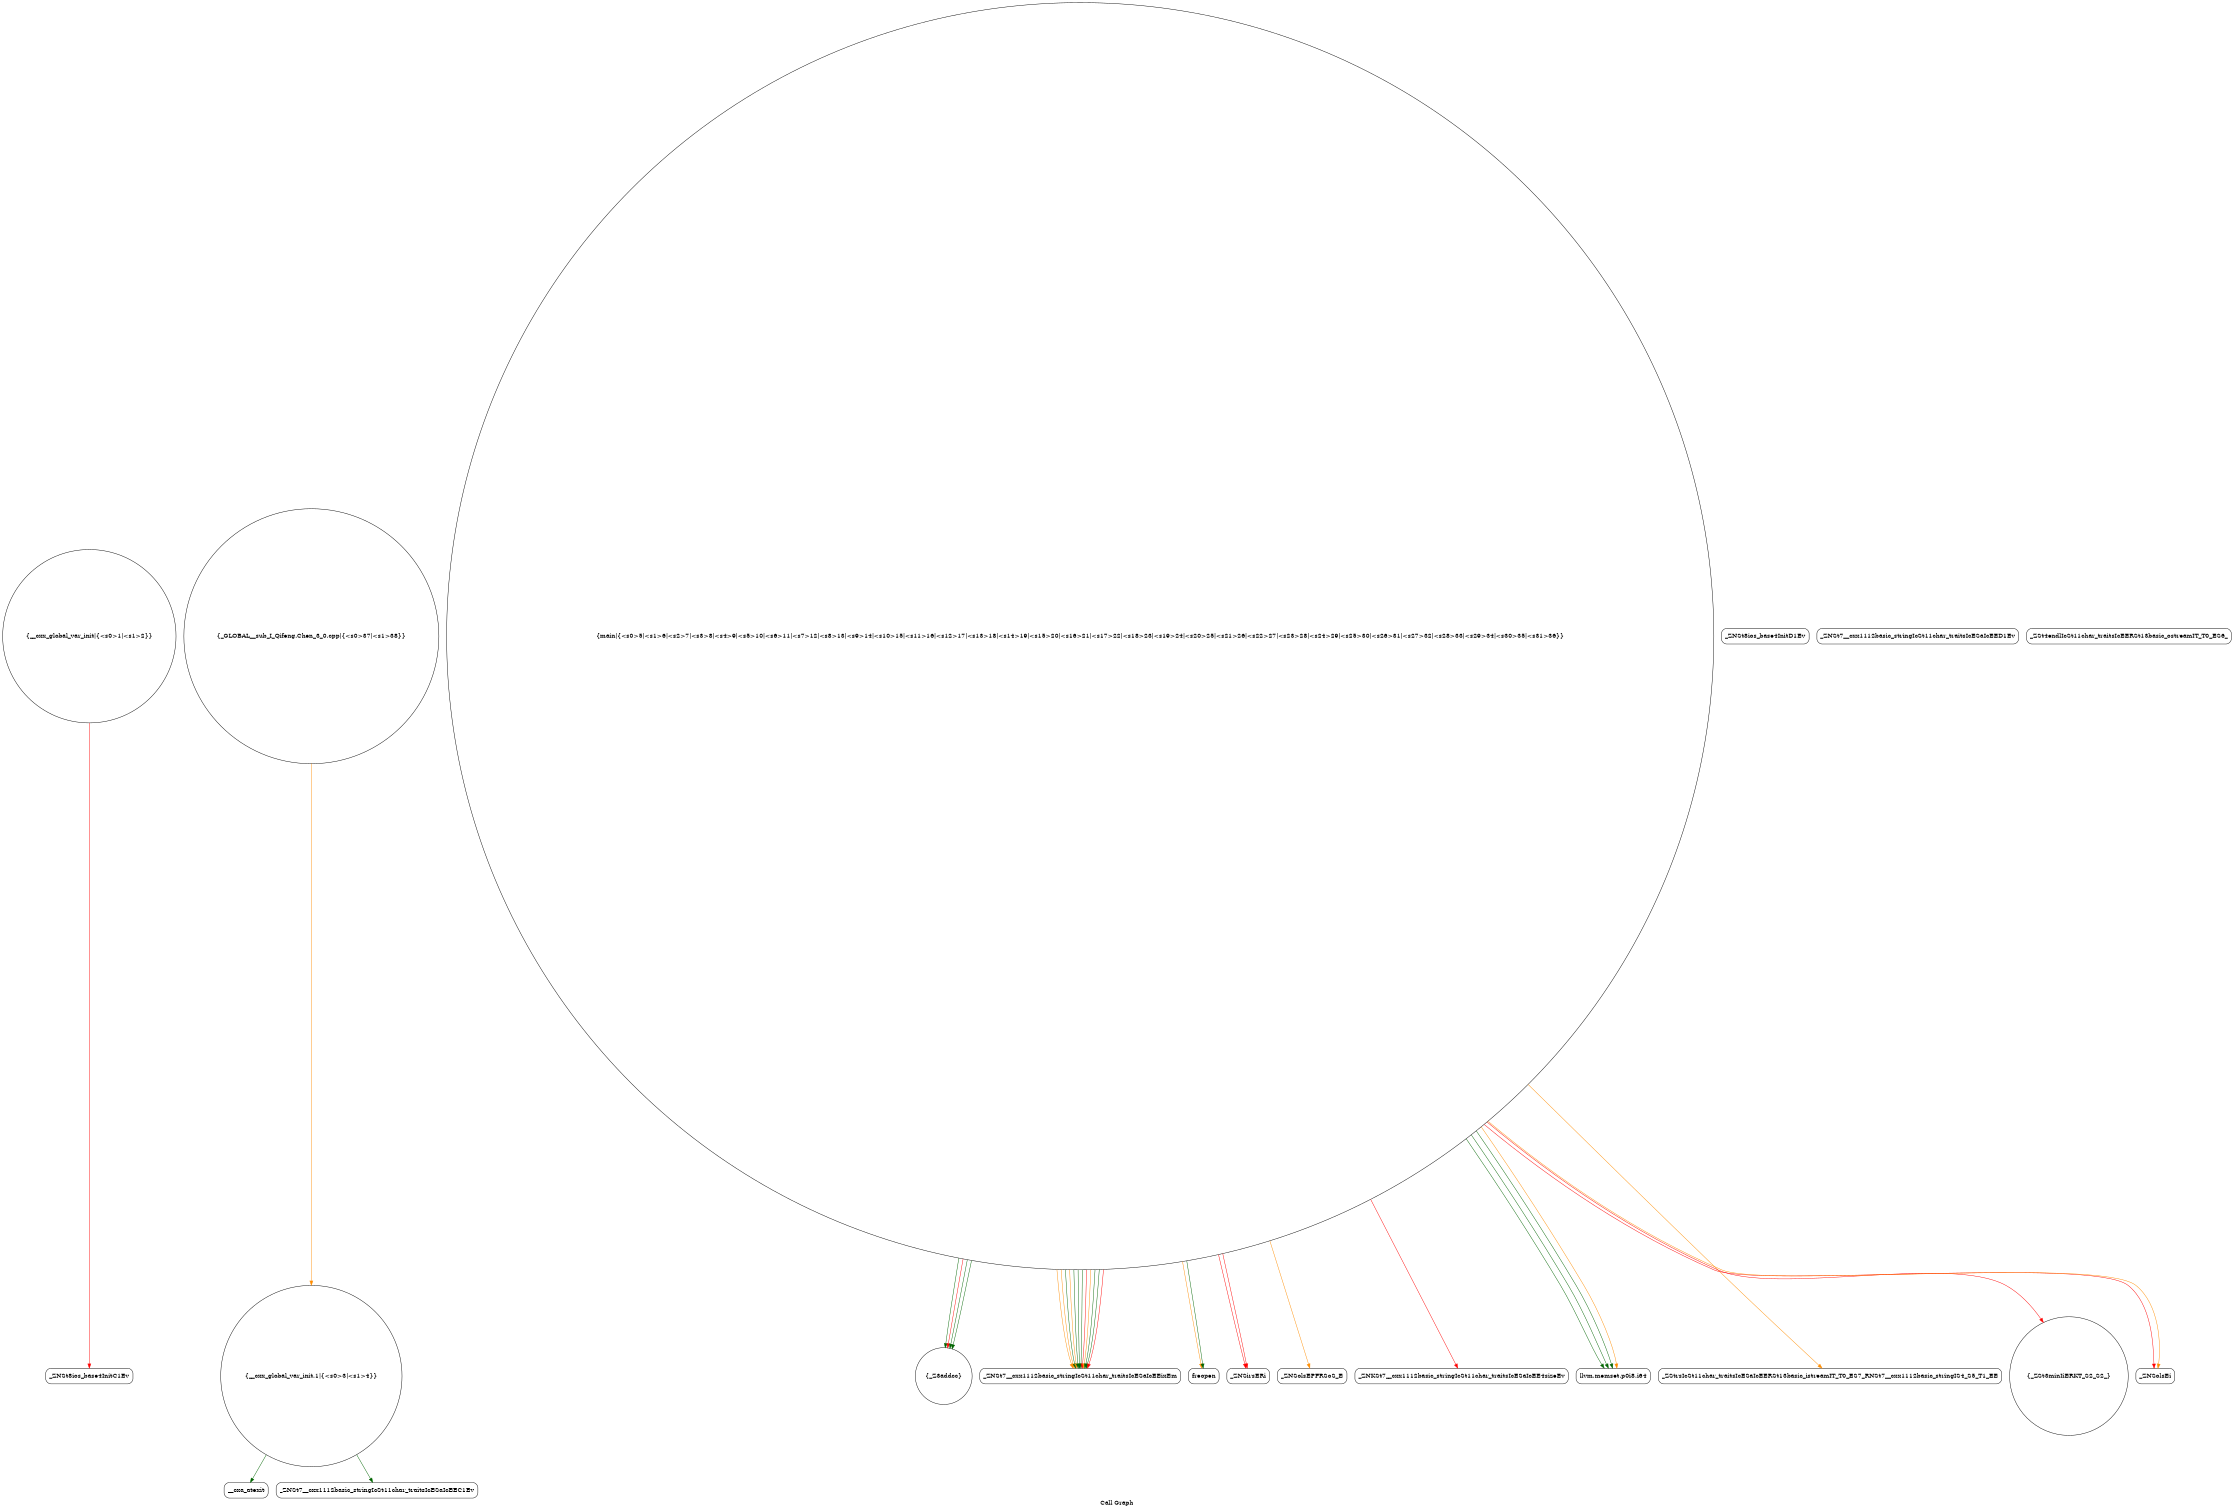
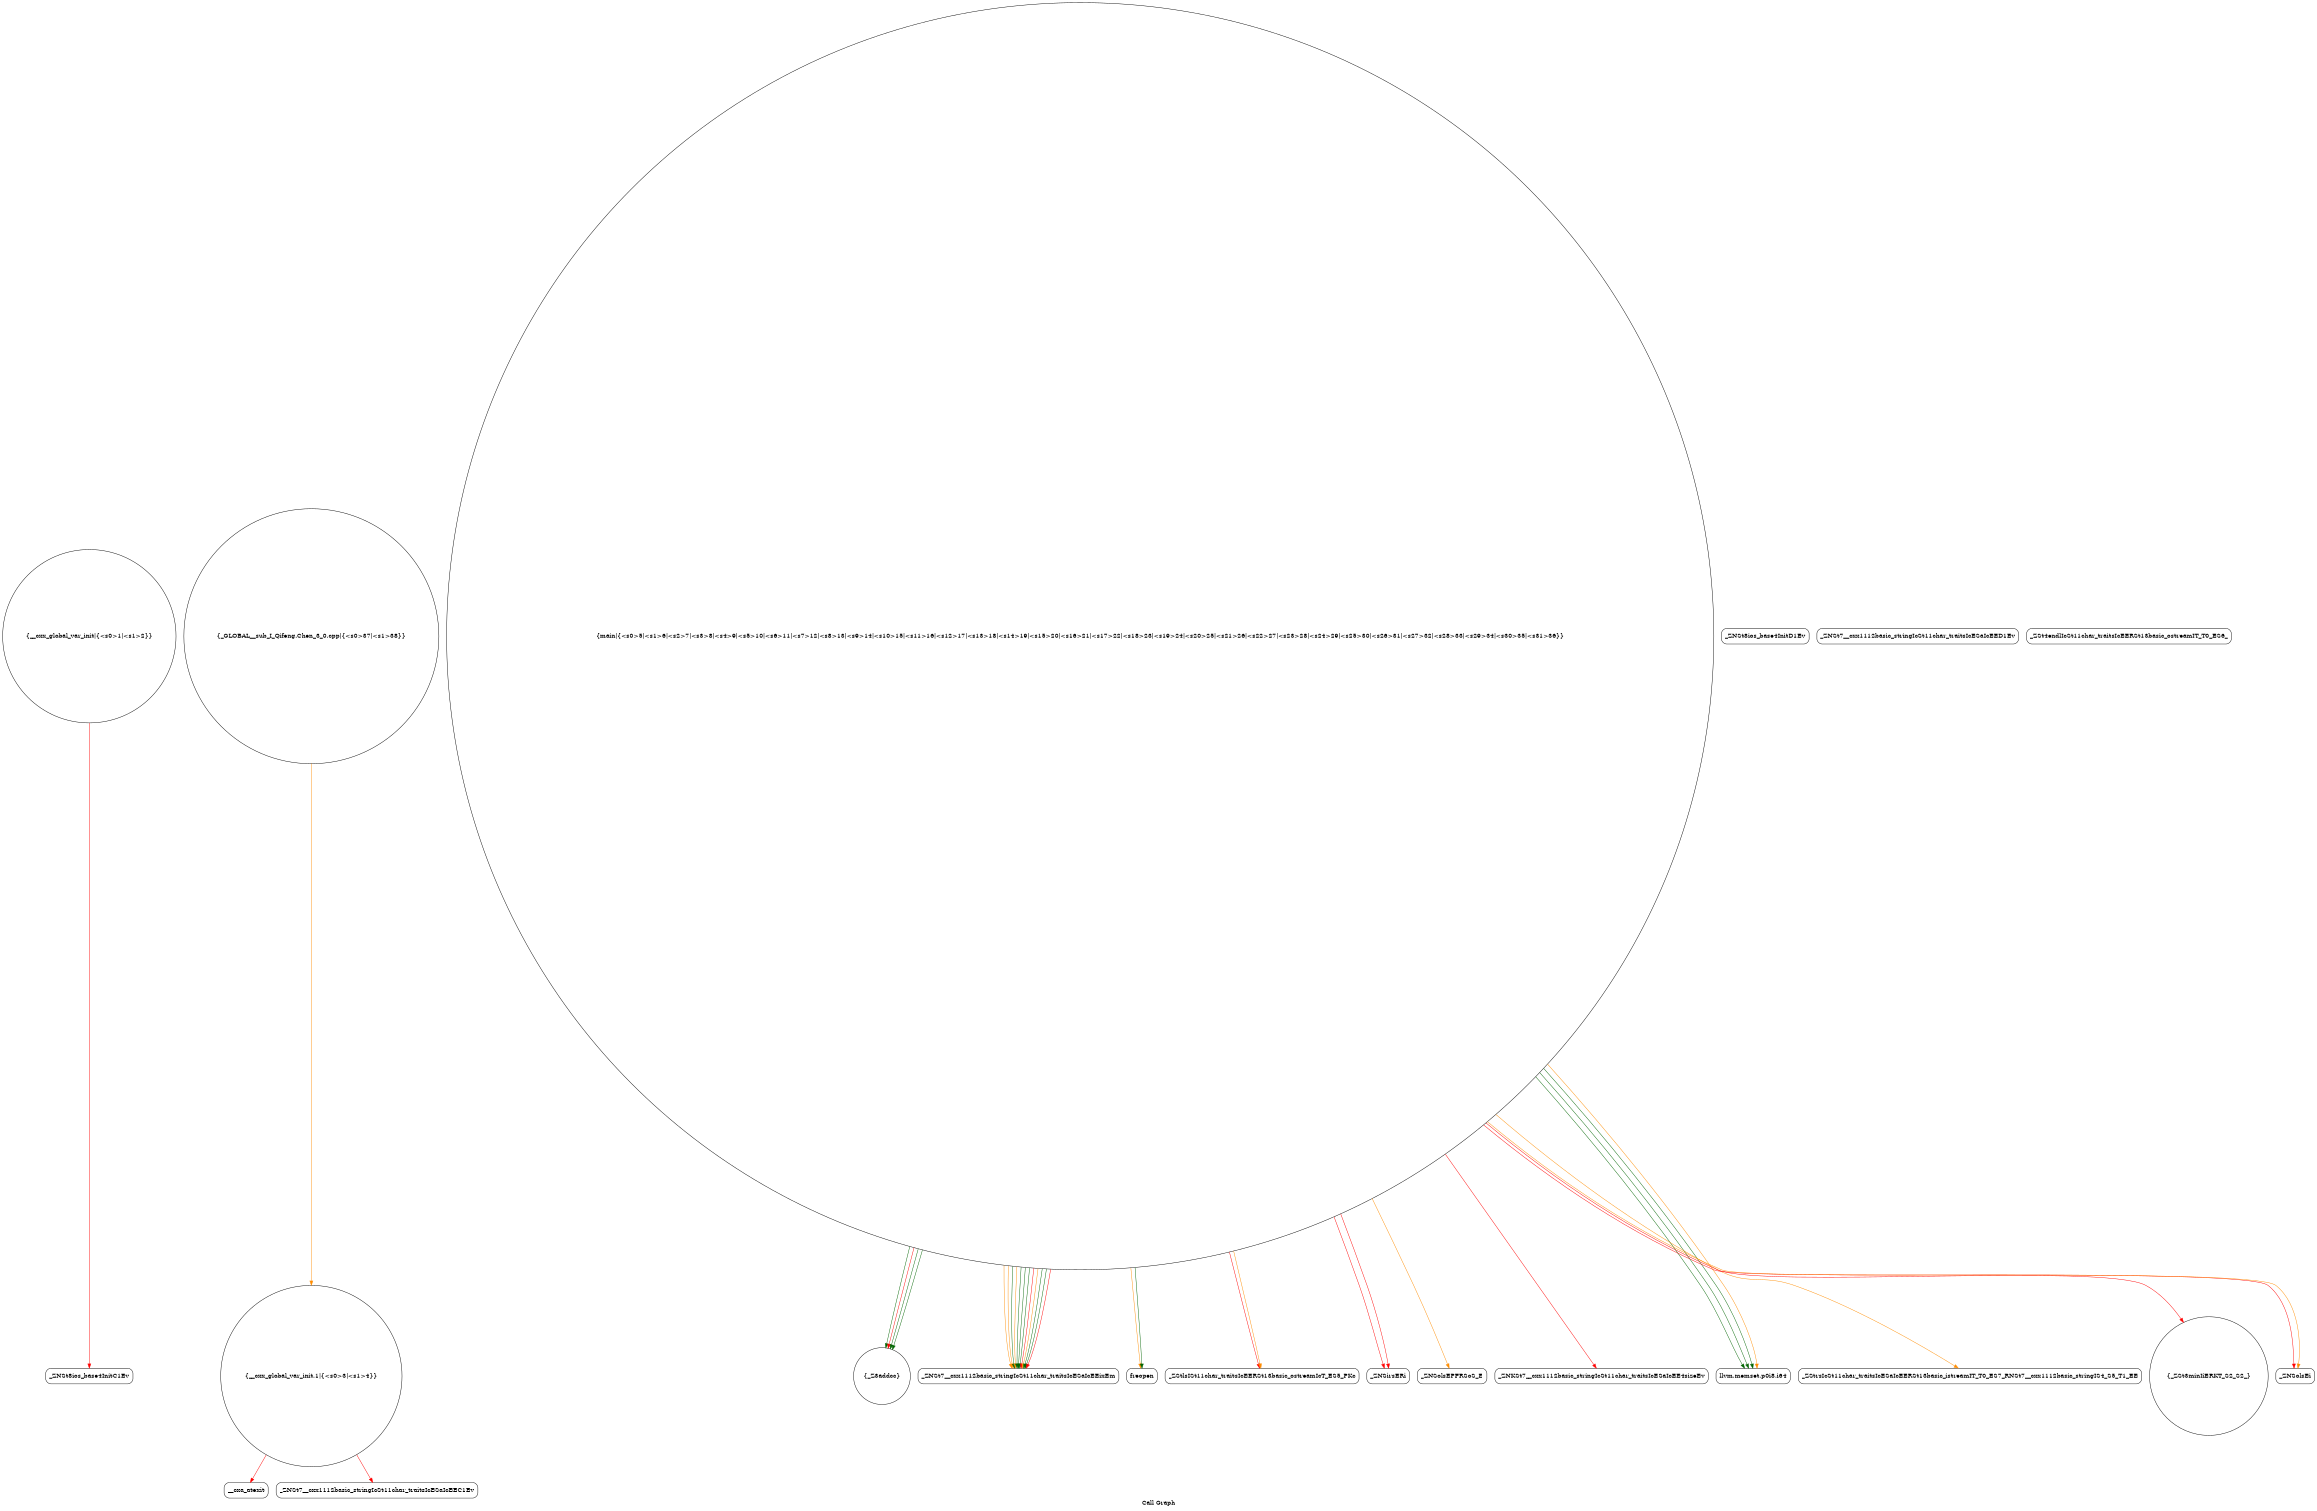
none -> (1262, 1376)
(259, 1467) -> (259, 1467)
(364, 1467) -> (364, 1467)
